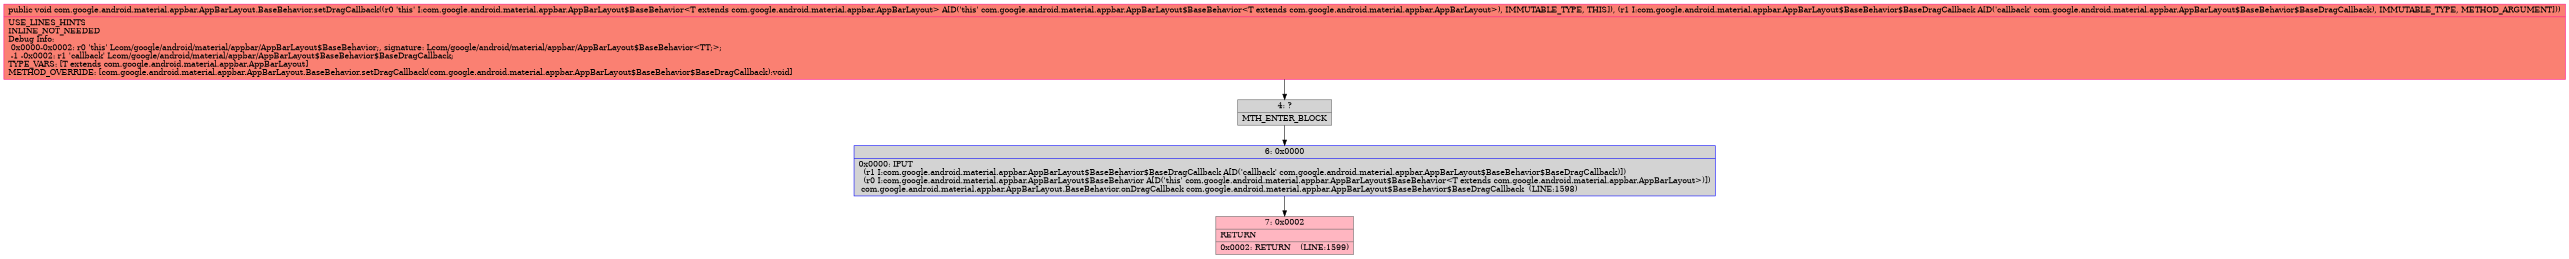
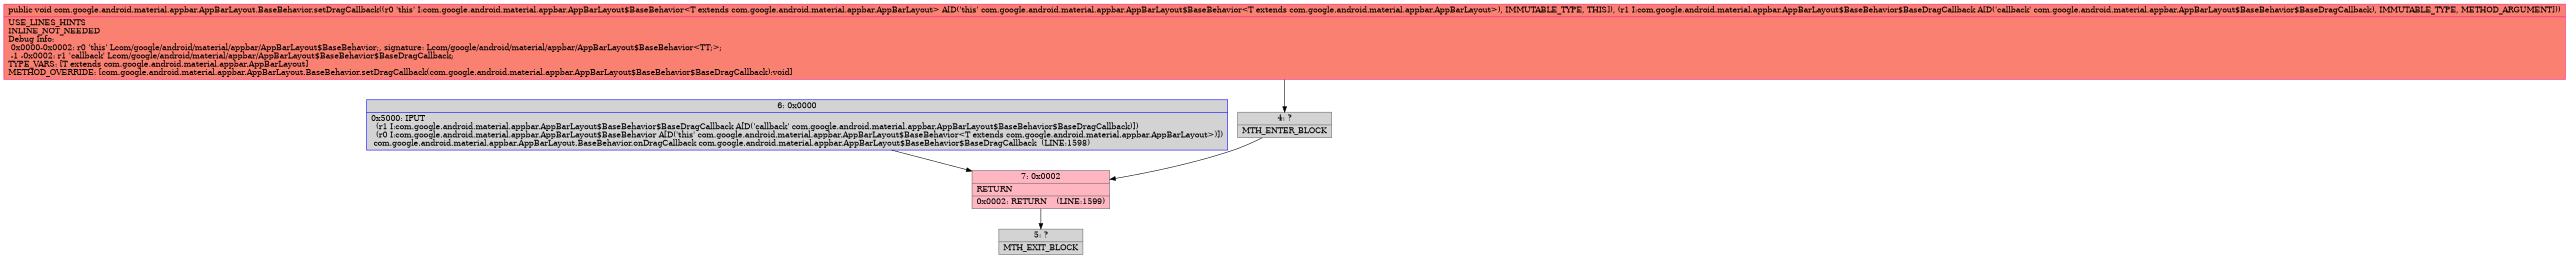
(1285, 133) -> (1190, 163)
(888, 164) -> (400, 119)
none -> (1041, 242)
